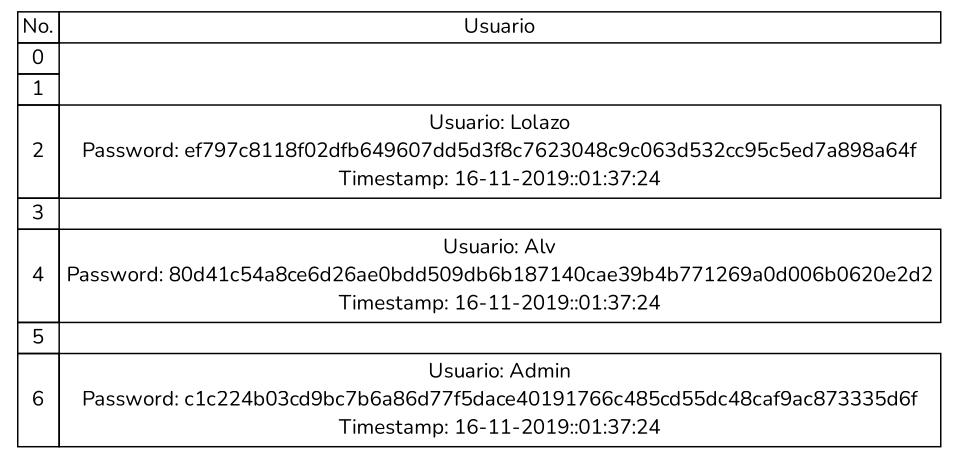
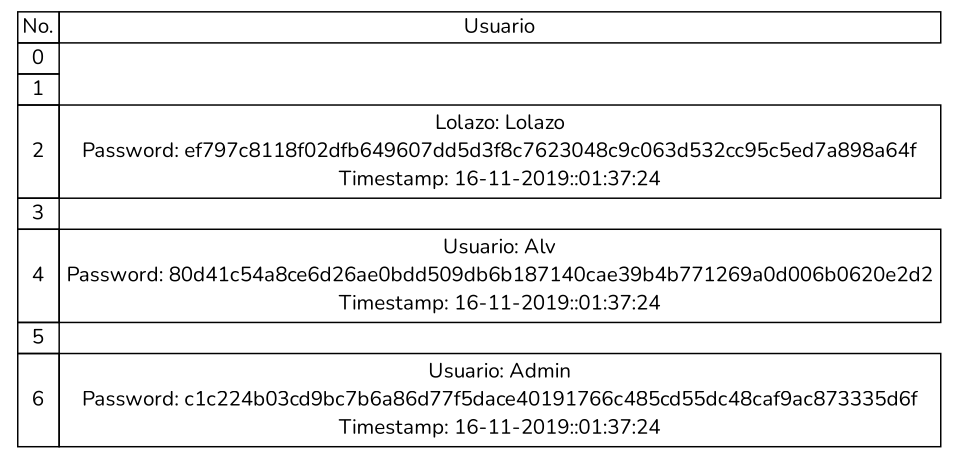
(500, 123) -> (500, 123)
